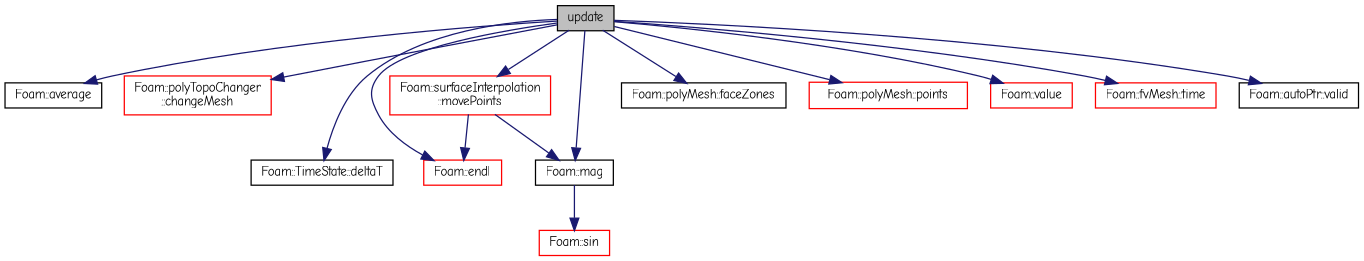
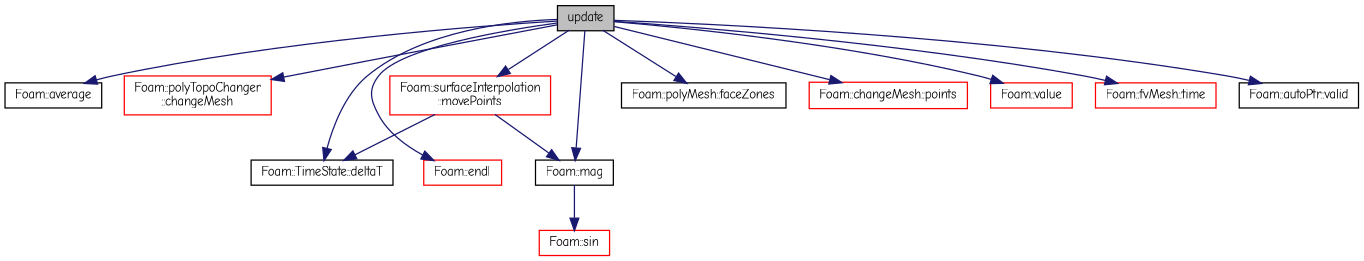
(888, 95) -> (888, 95)
(467, 131) -> (403, 131)
